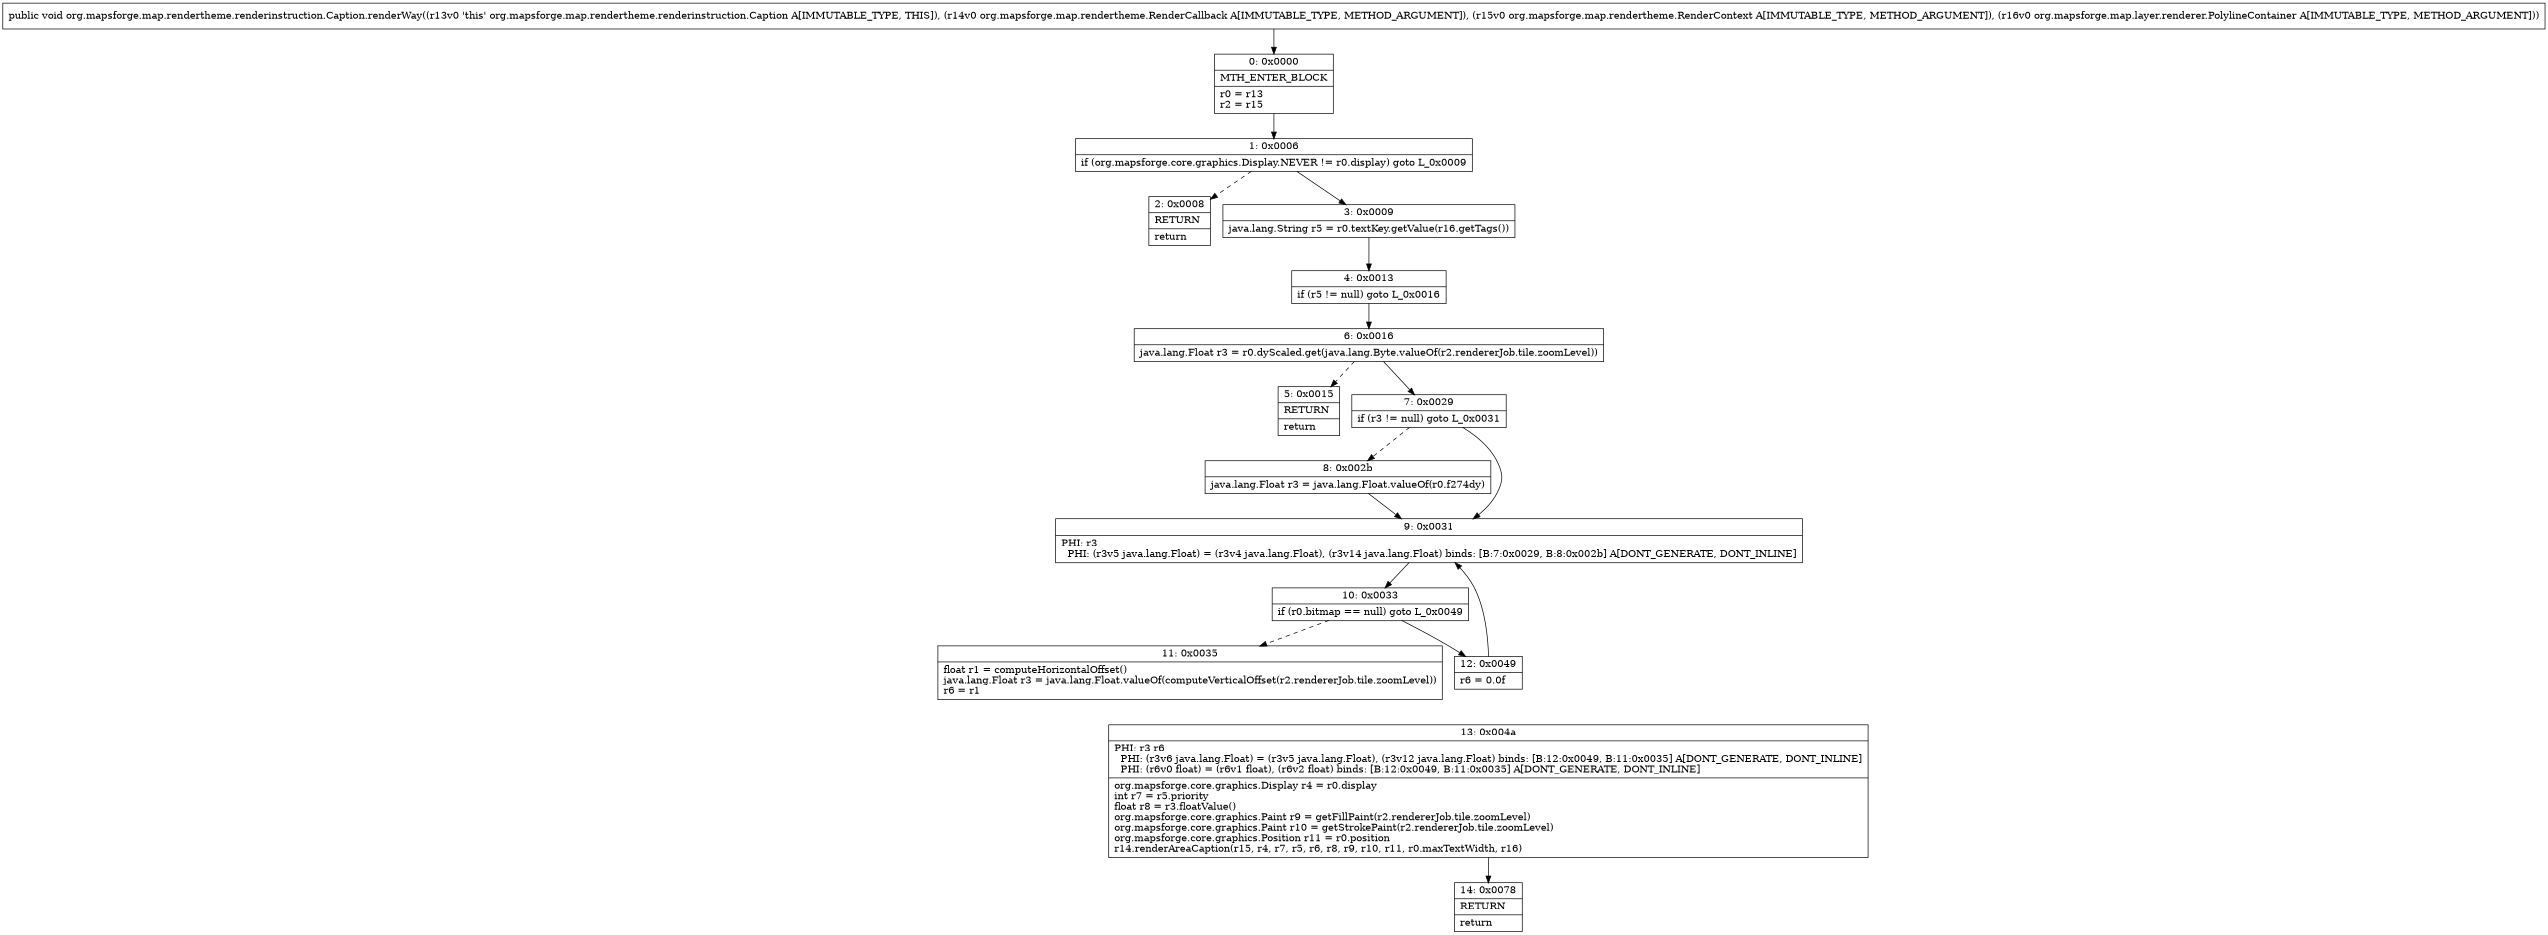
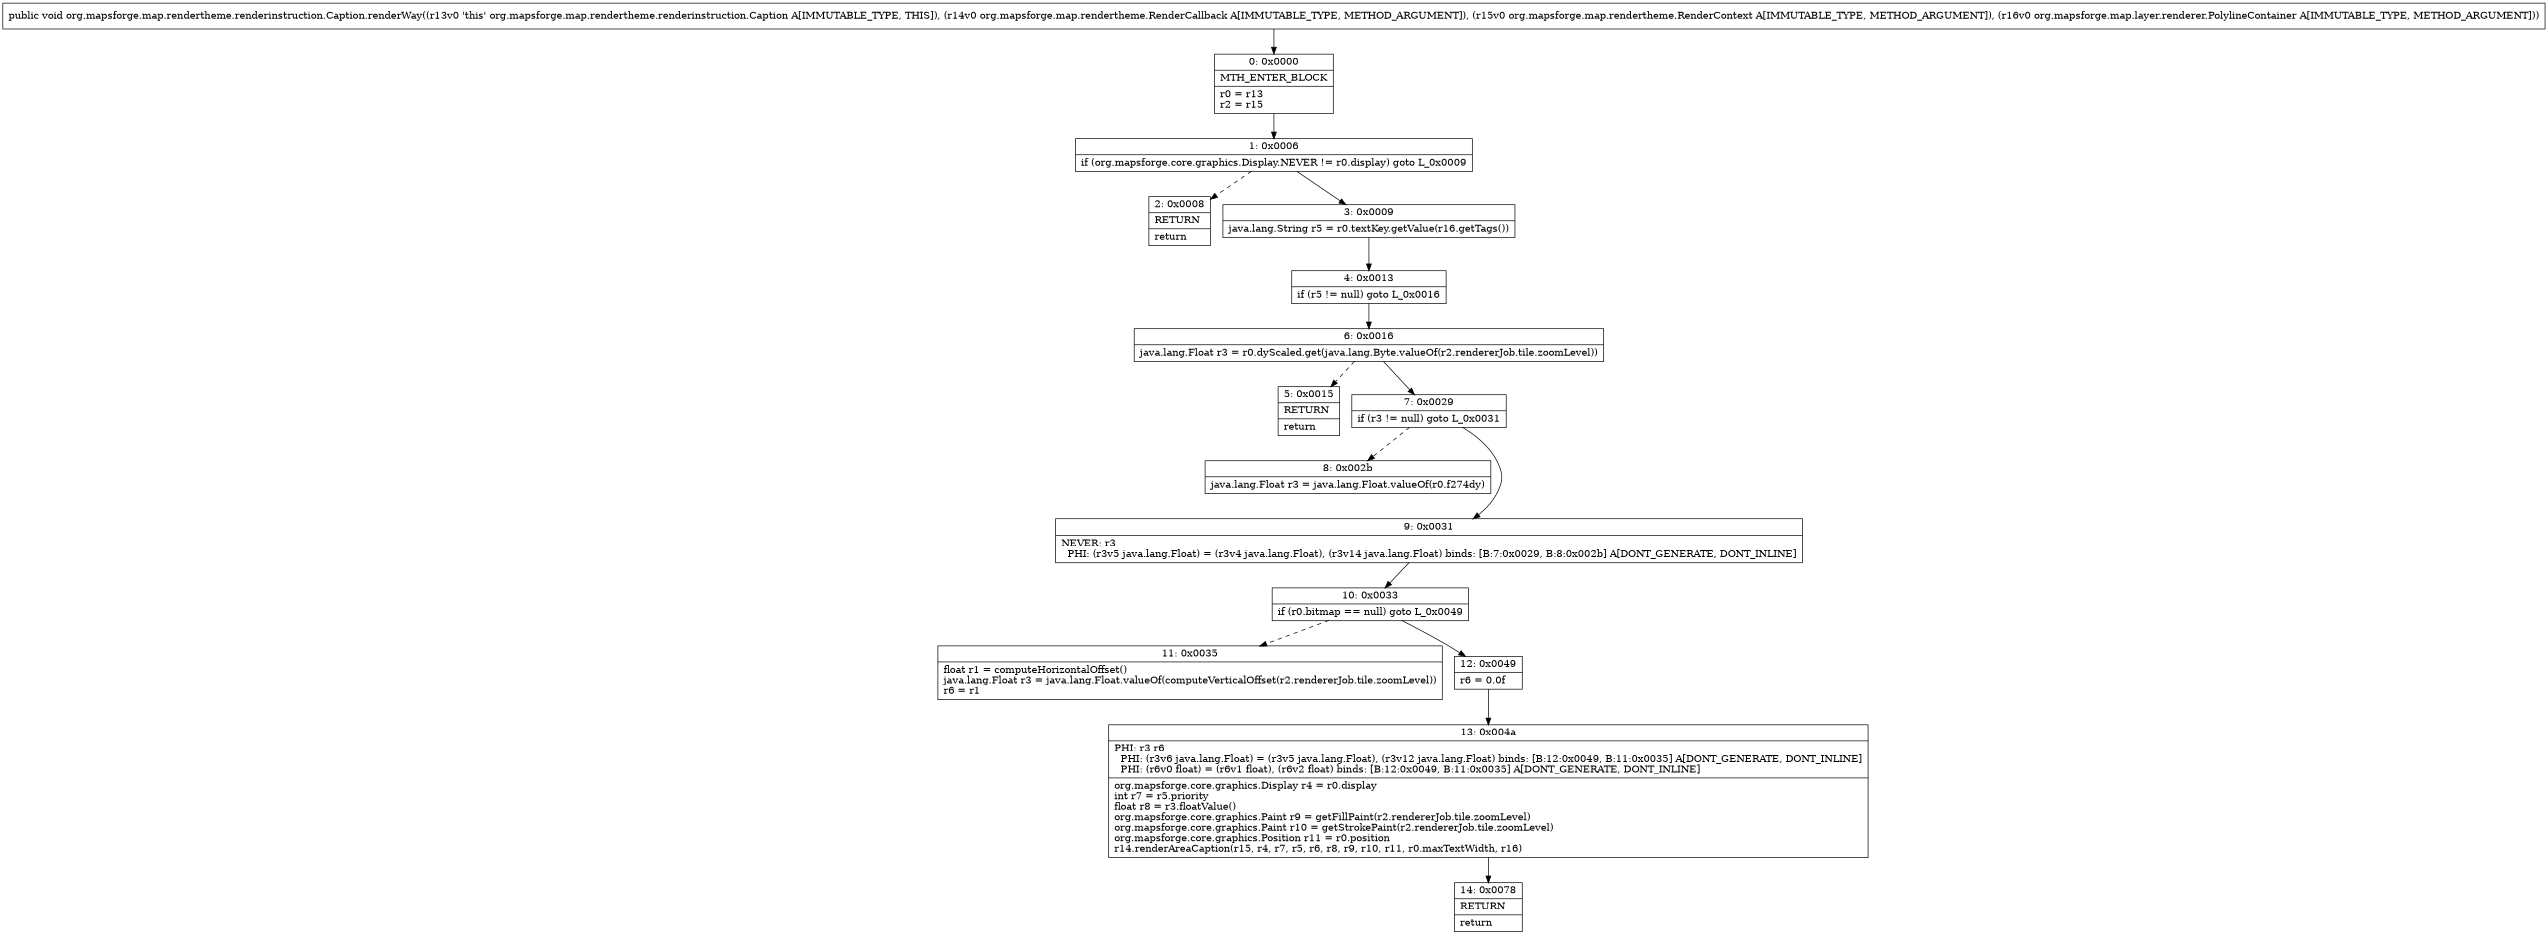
(1382, 504) -> none
(1081, 544) -> (1090, 544)
(1482, 609) -> (1488, 703)
